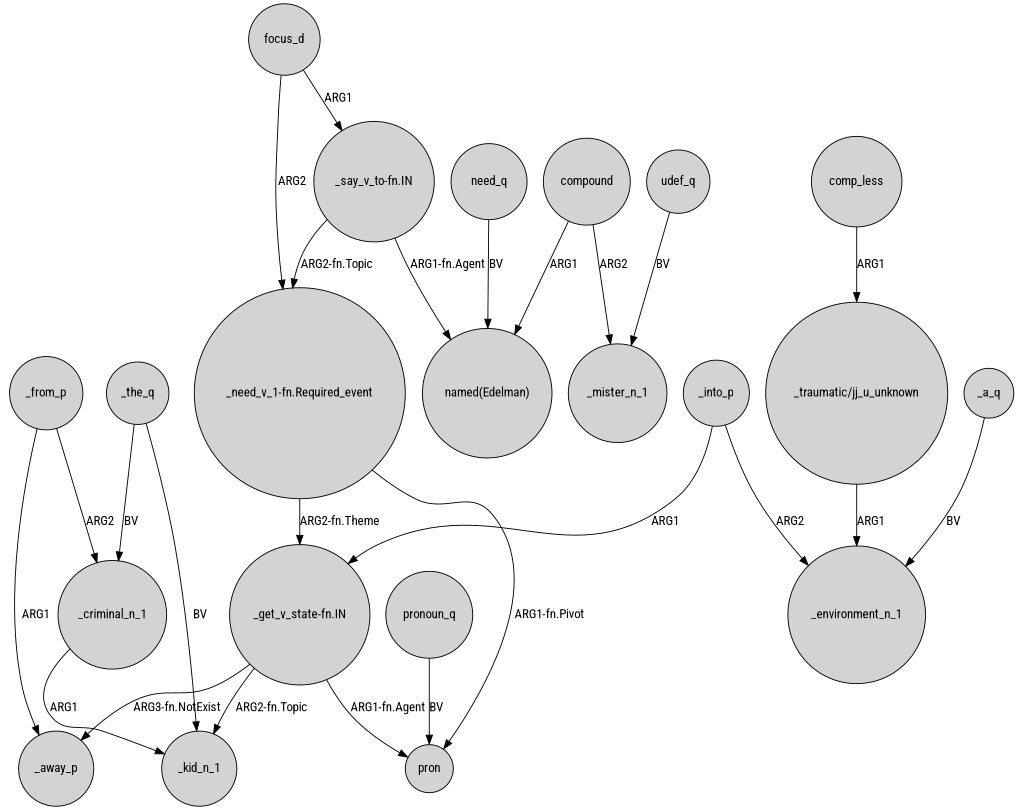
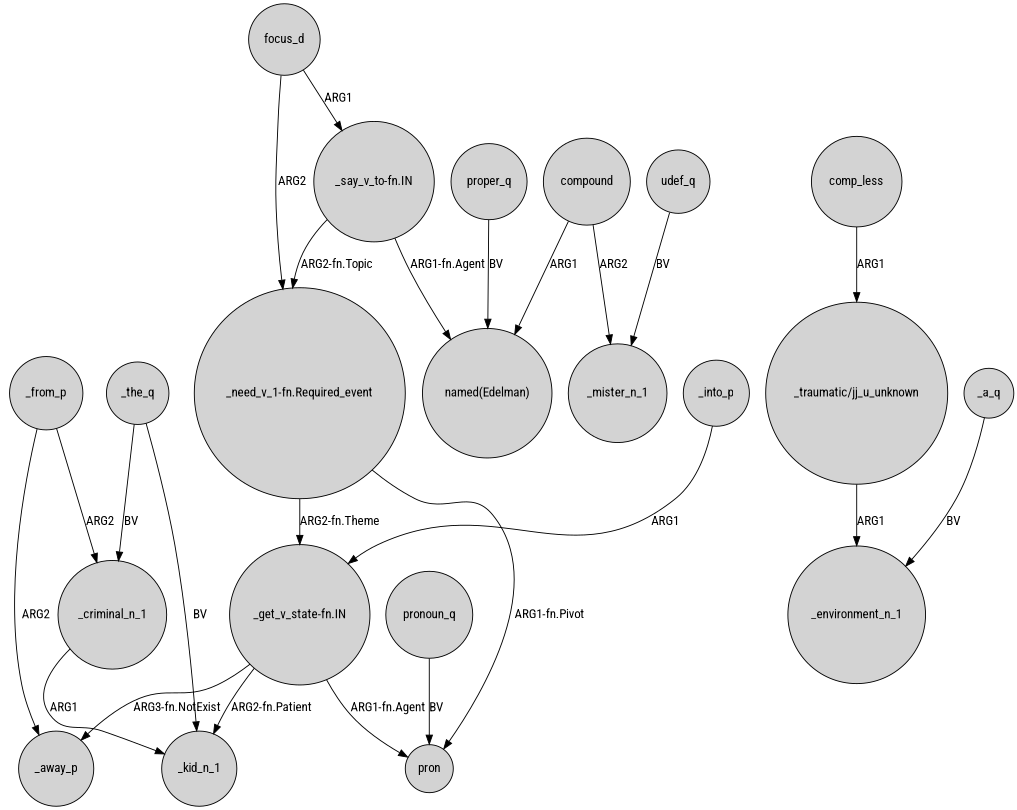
(489, 182) -> (489, 182)
(756, 496) -> none
(36, 615) -> (36, 615)
(272, 708) -> (272, 708)
